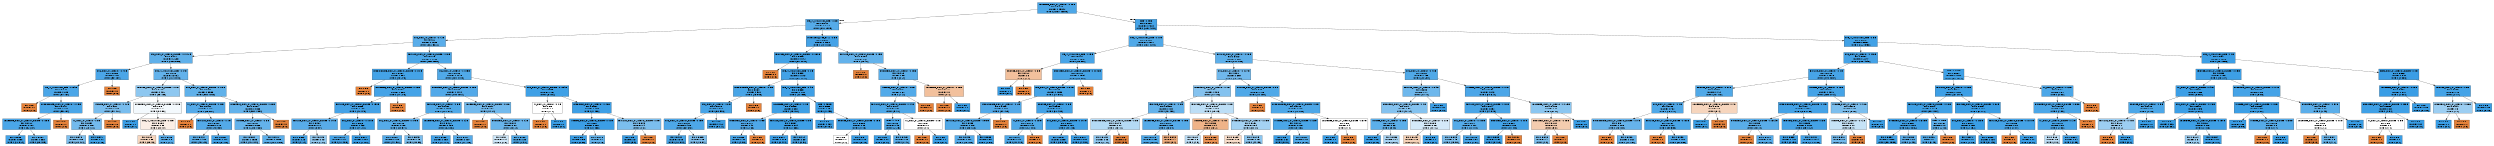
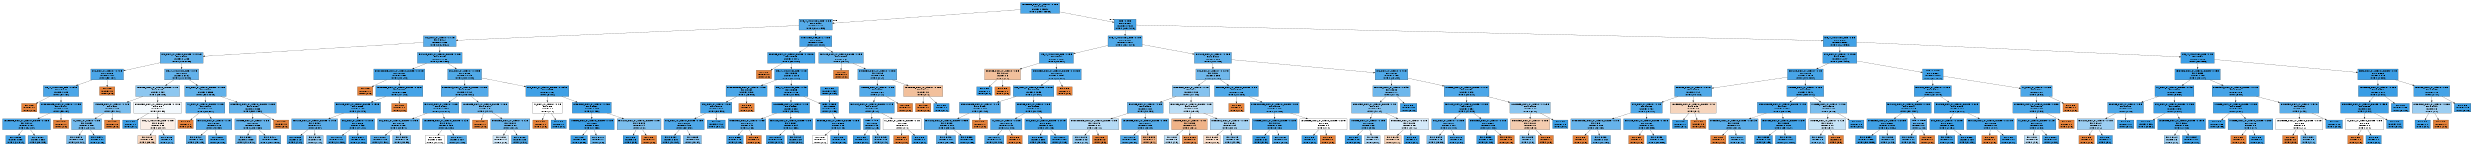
(825, 116) -> (829, 98)
(441, 140) -> (435, 140)
(1929, 140) -> (1908, 140)
